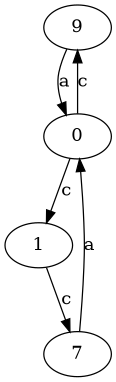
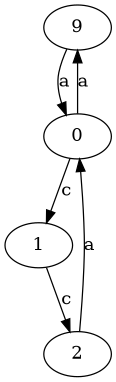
(83, 82) -> (83, 82)
(78, 354) -> (78, 354)
